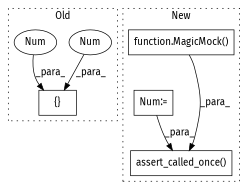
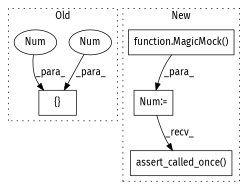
(200, 99) -> (163, 68)
(180, 133) -> (180, 133)
